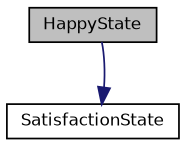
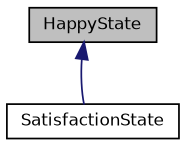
(104, 65) -> (82, 82)
